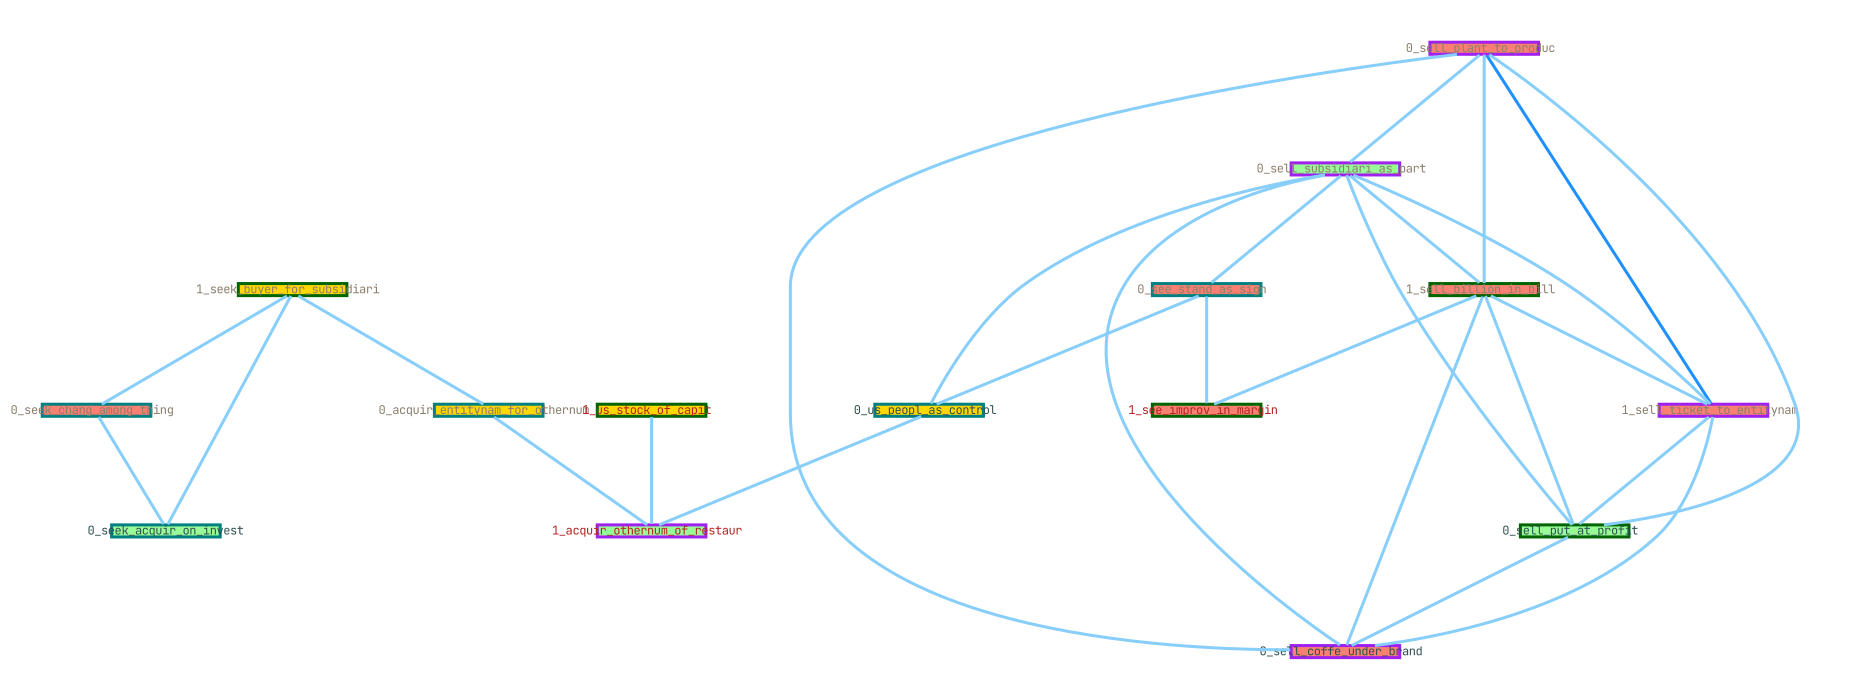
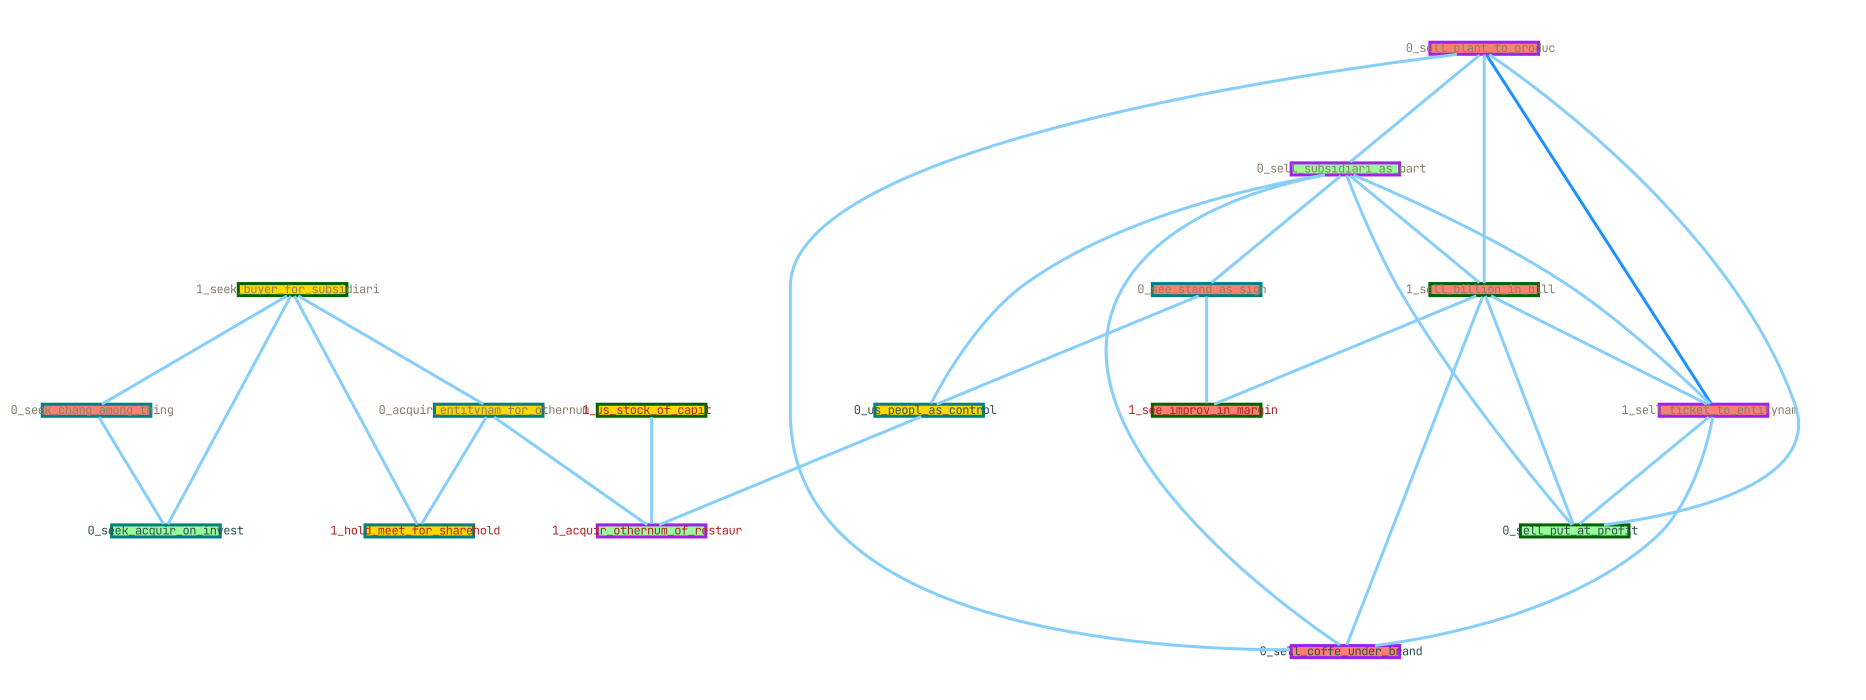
none -> (419, 531)
(1460, 591) -> none
